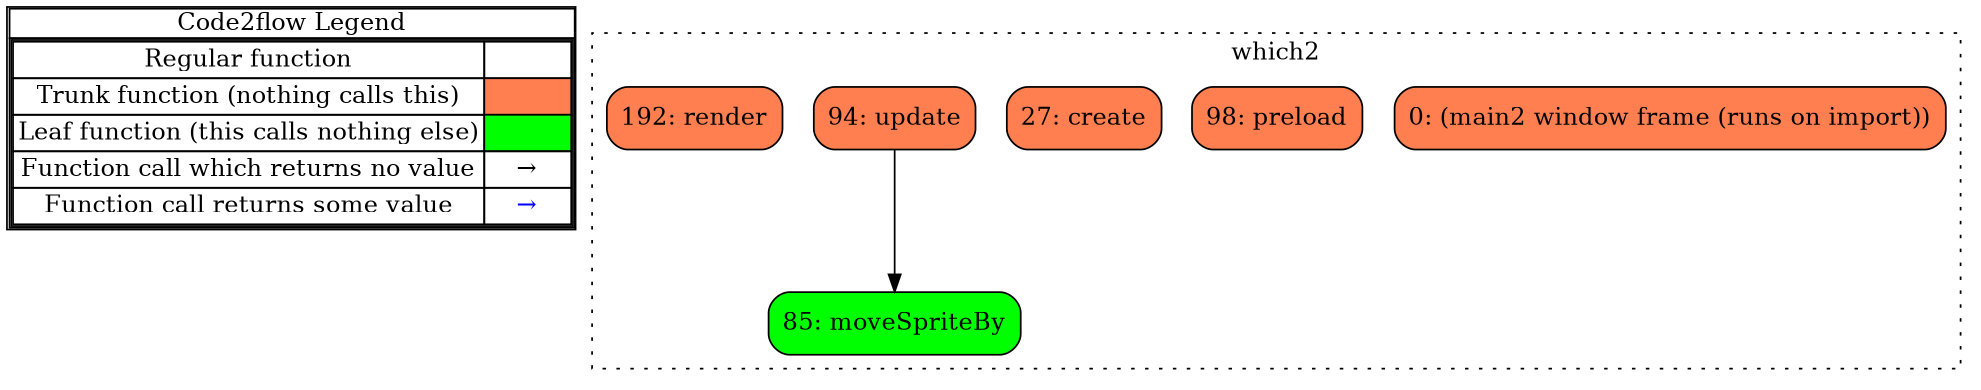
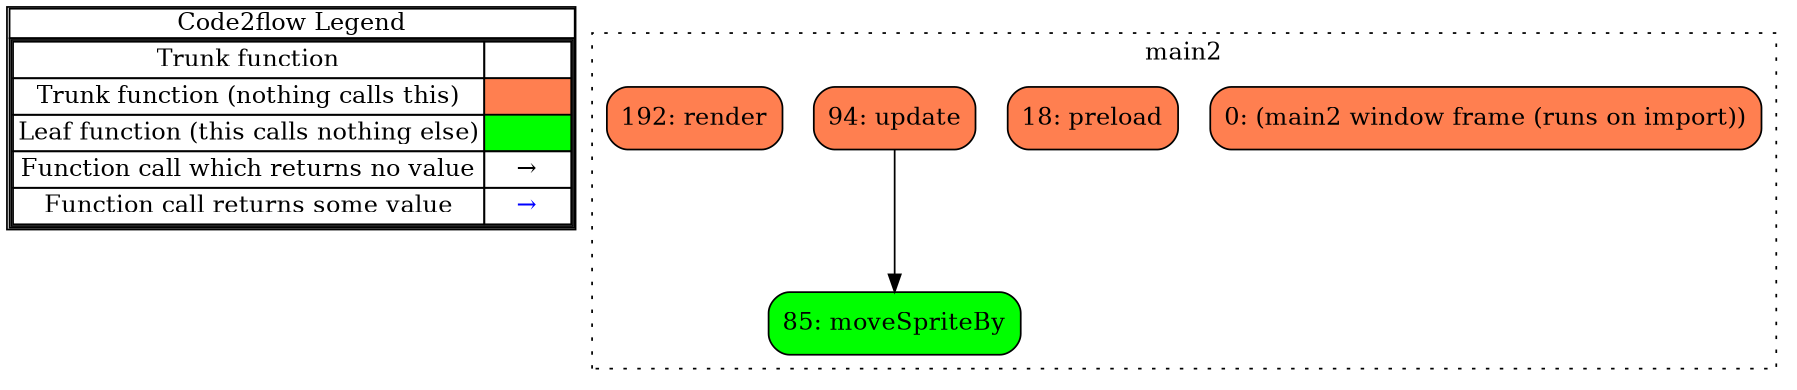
(1276, 53) -> (1184, 53)
(249, 59) -> (249, 59)
(1084, 118) -> none
(1277, 118) -> (1093, 118)
